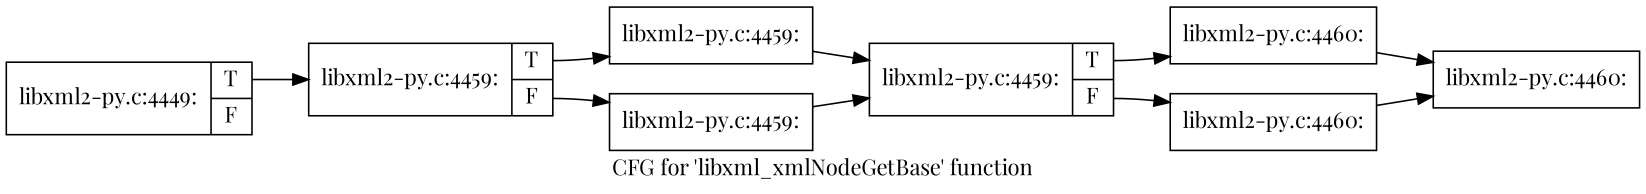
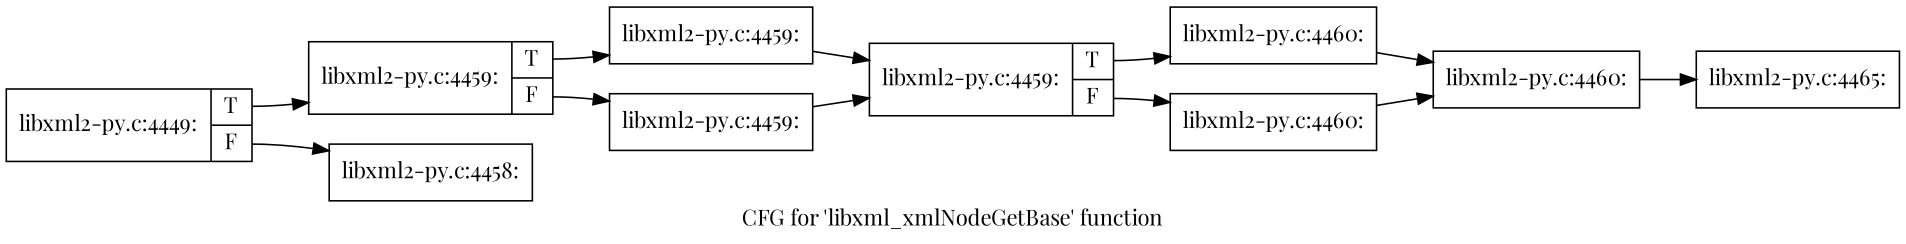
none -> (1798, 80)
none -> (431, 172)
